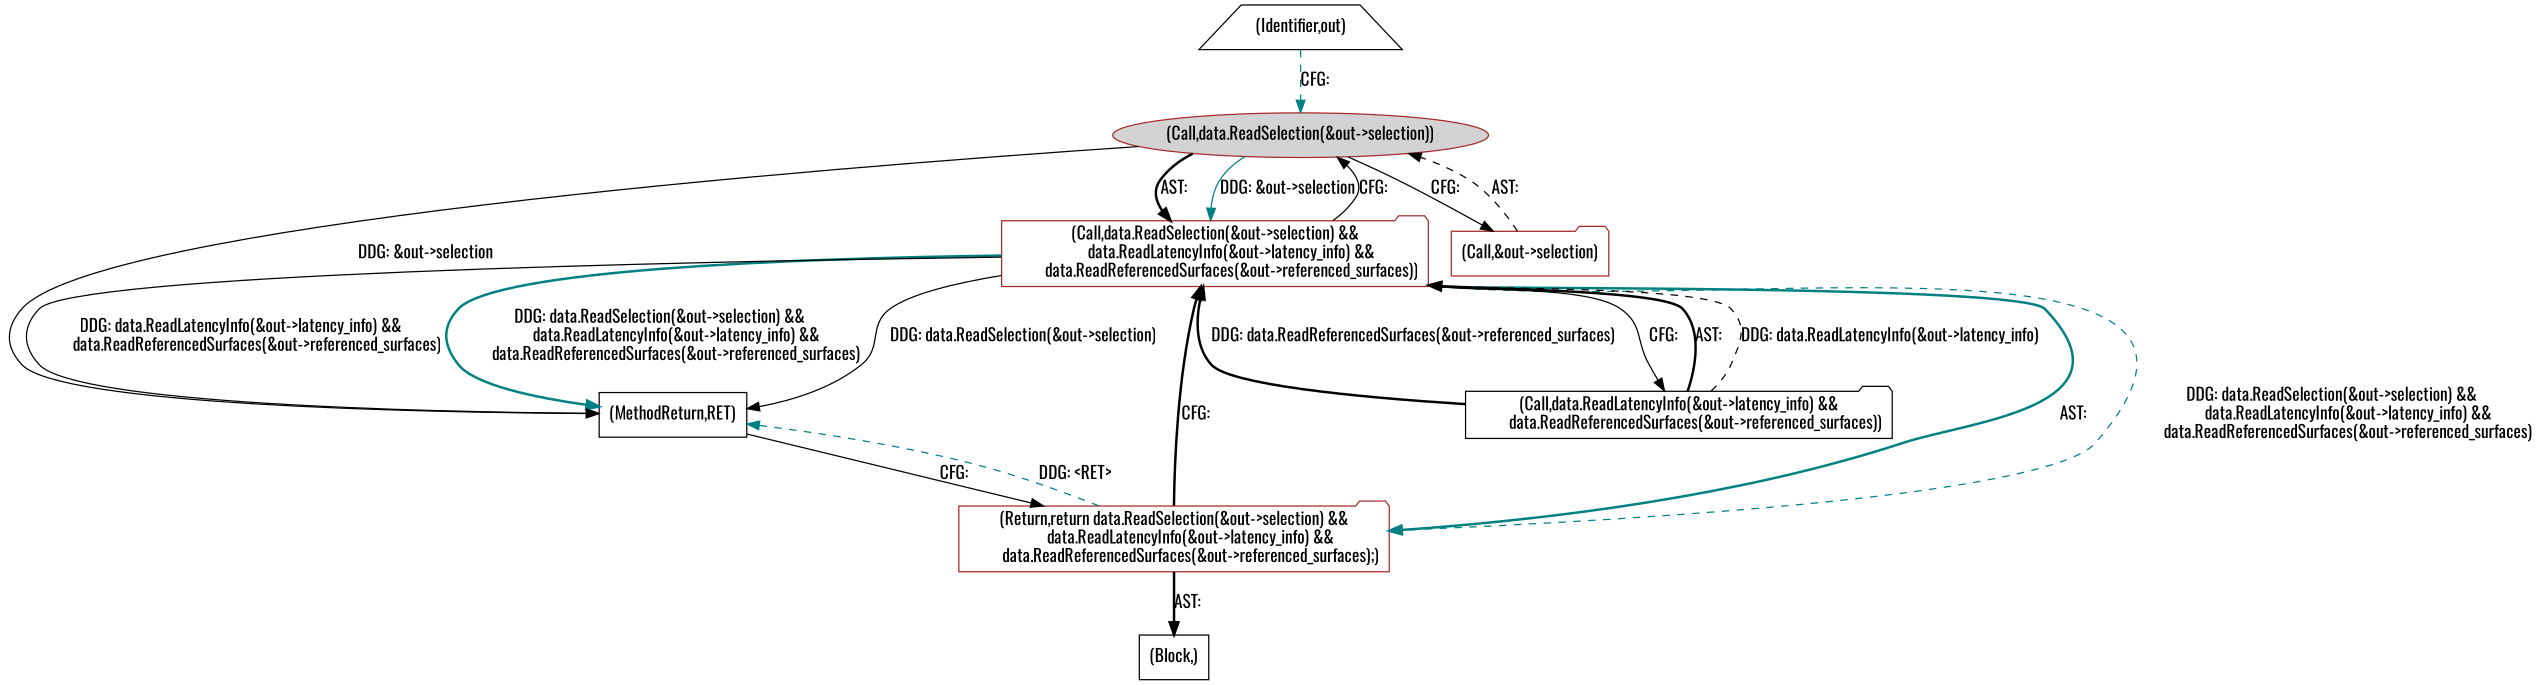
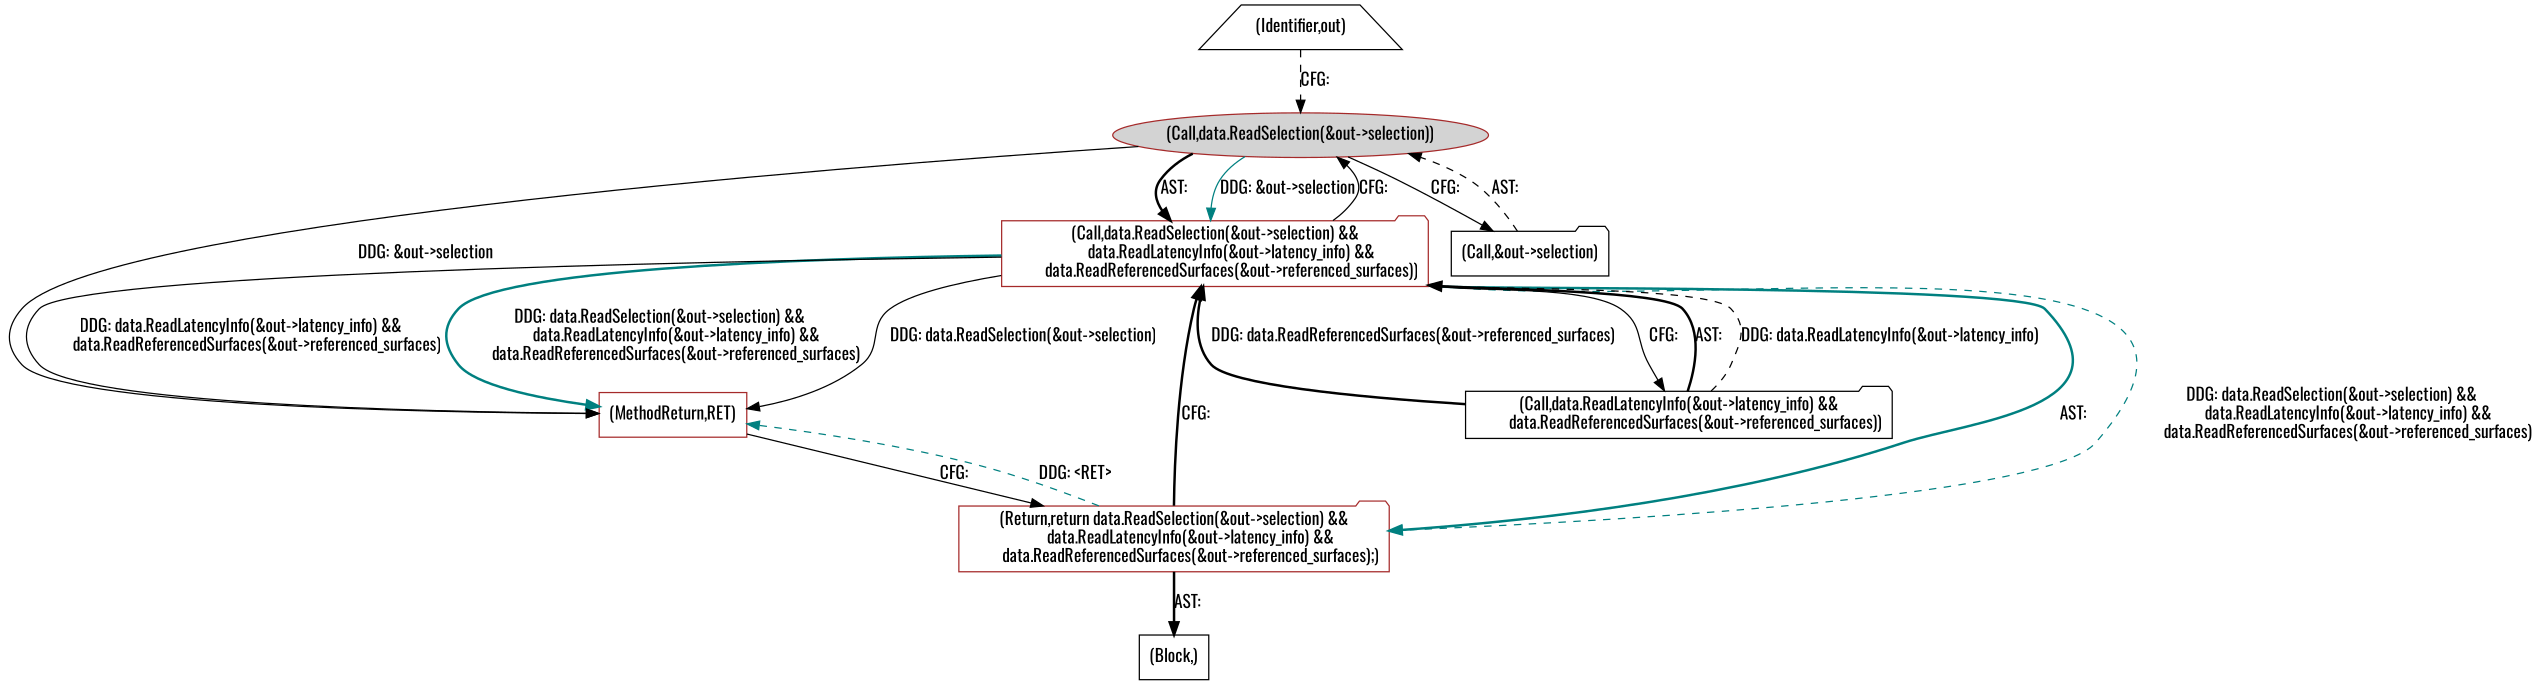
(1301, 75) -> (1301, 75)
(1530, 254) -> (1530, 254)
(673, 415) -> (673, 415)
